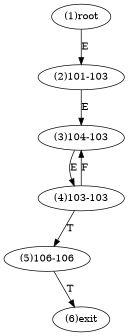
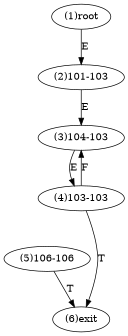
(66, 225) -> (98, 255)
